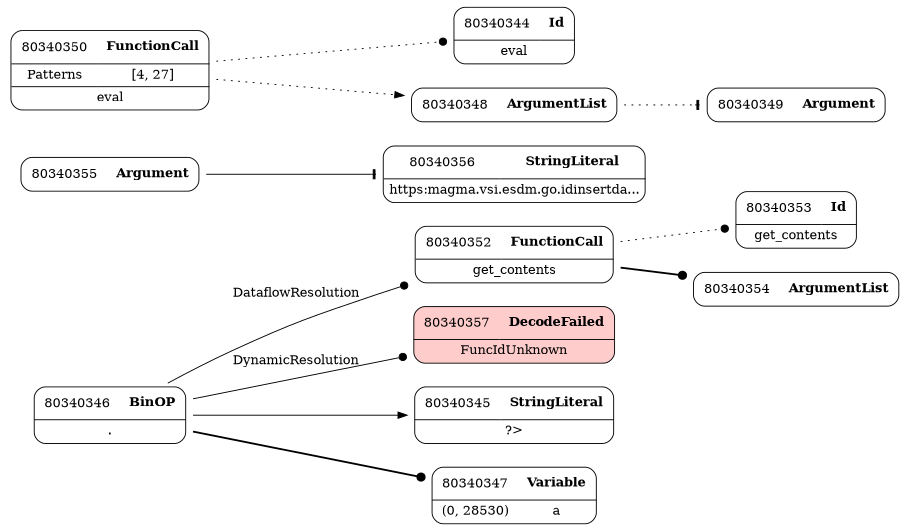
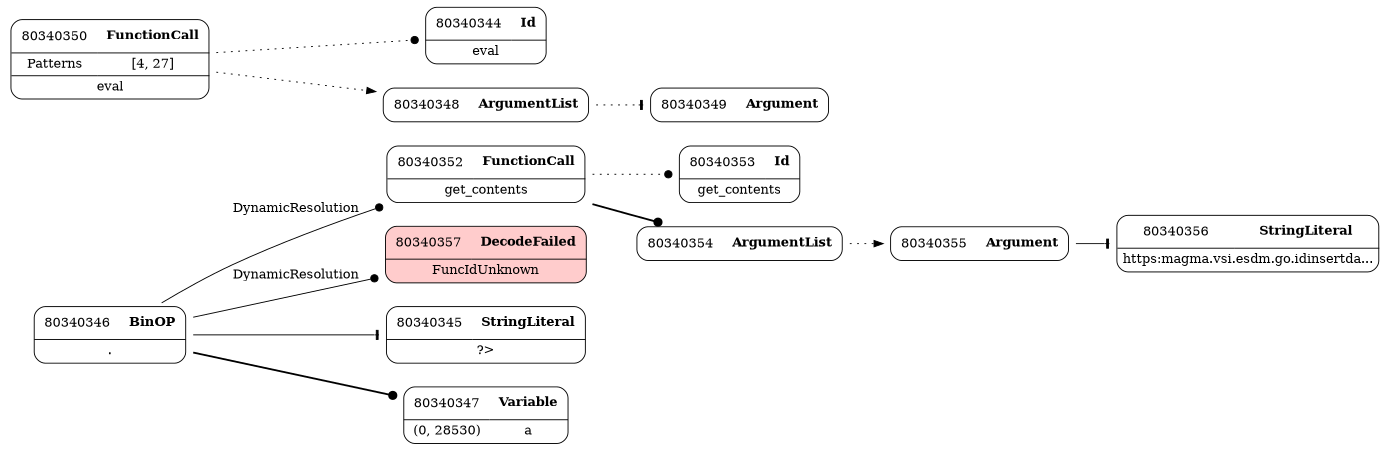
none -> (862, 244)
(296, 293) -> (296, 209)
(296, 415) -> (284, 335)
